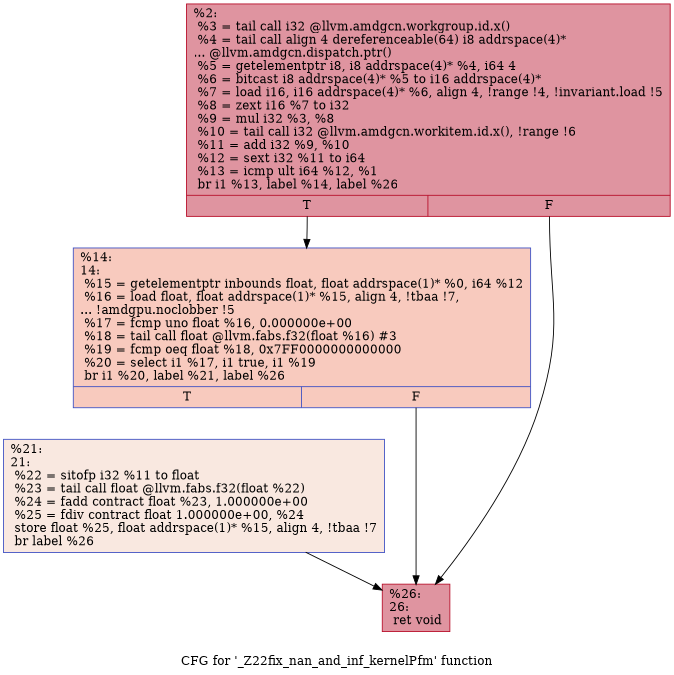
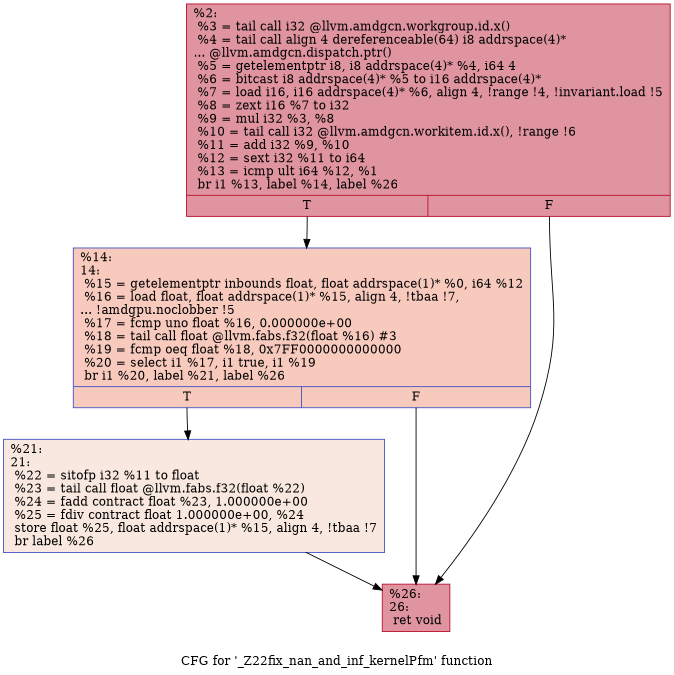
none -> (187, 419)
